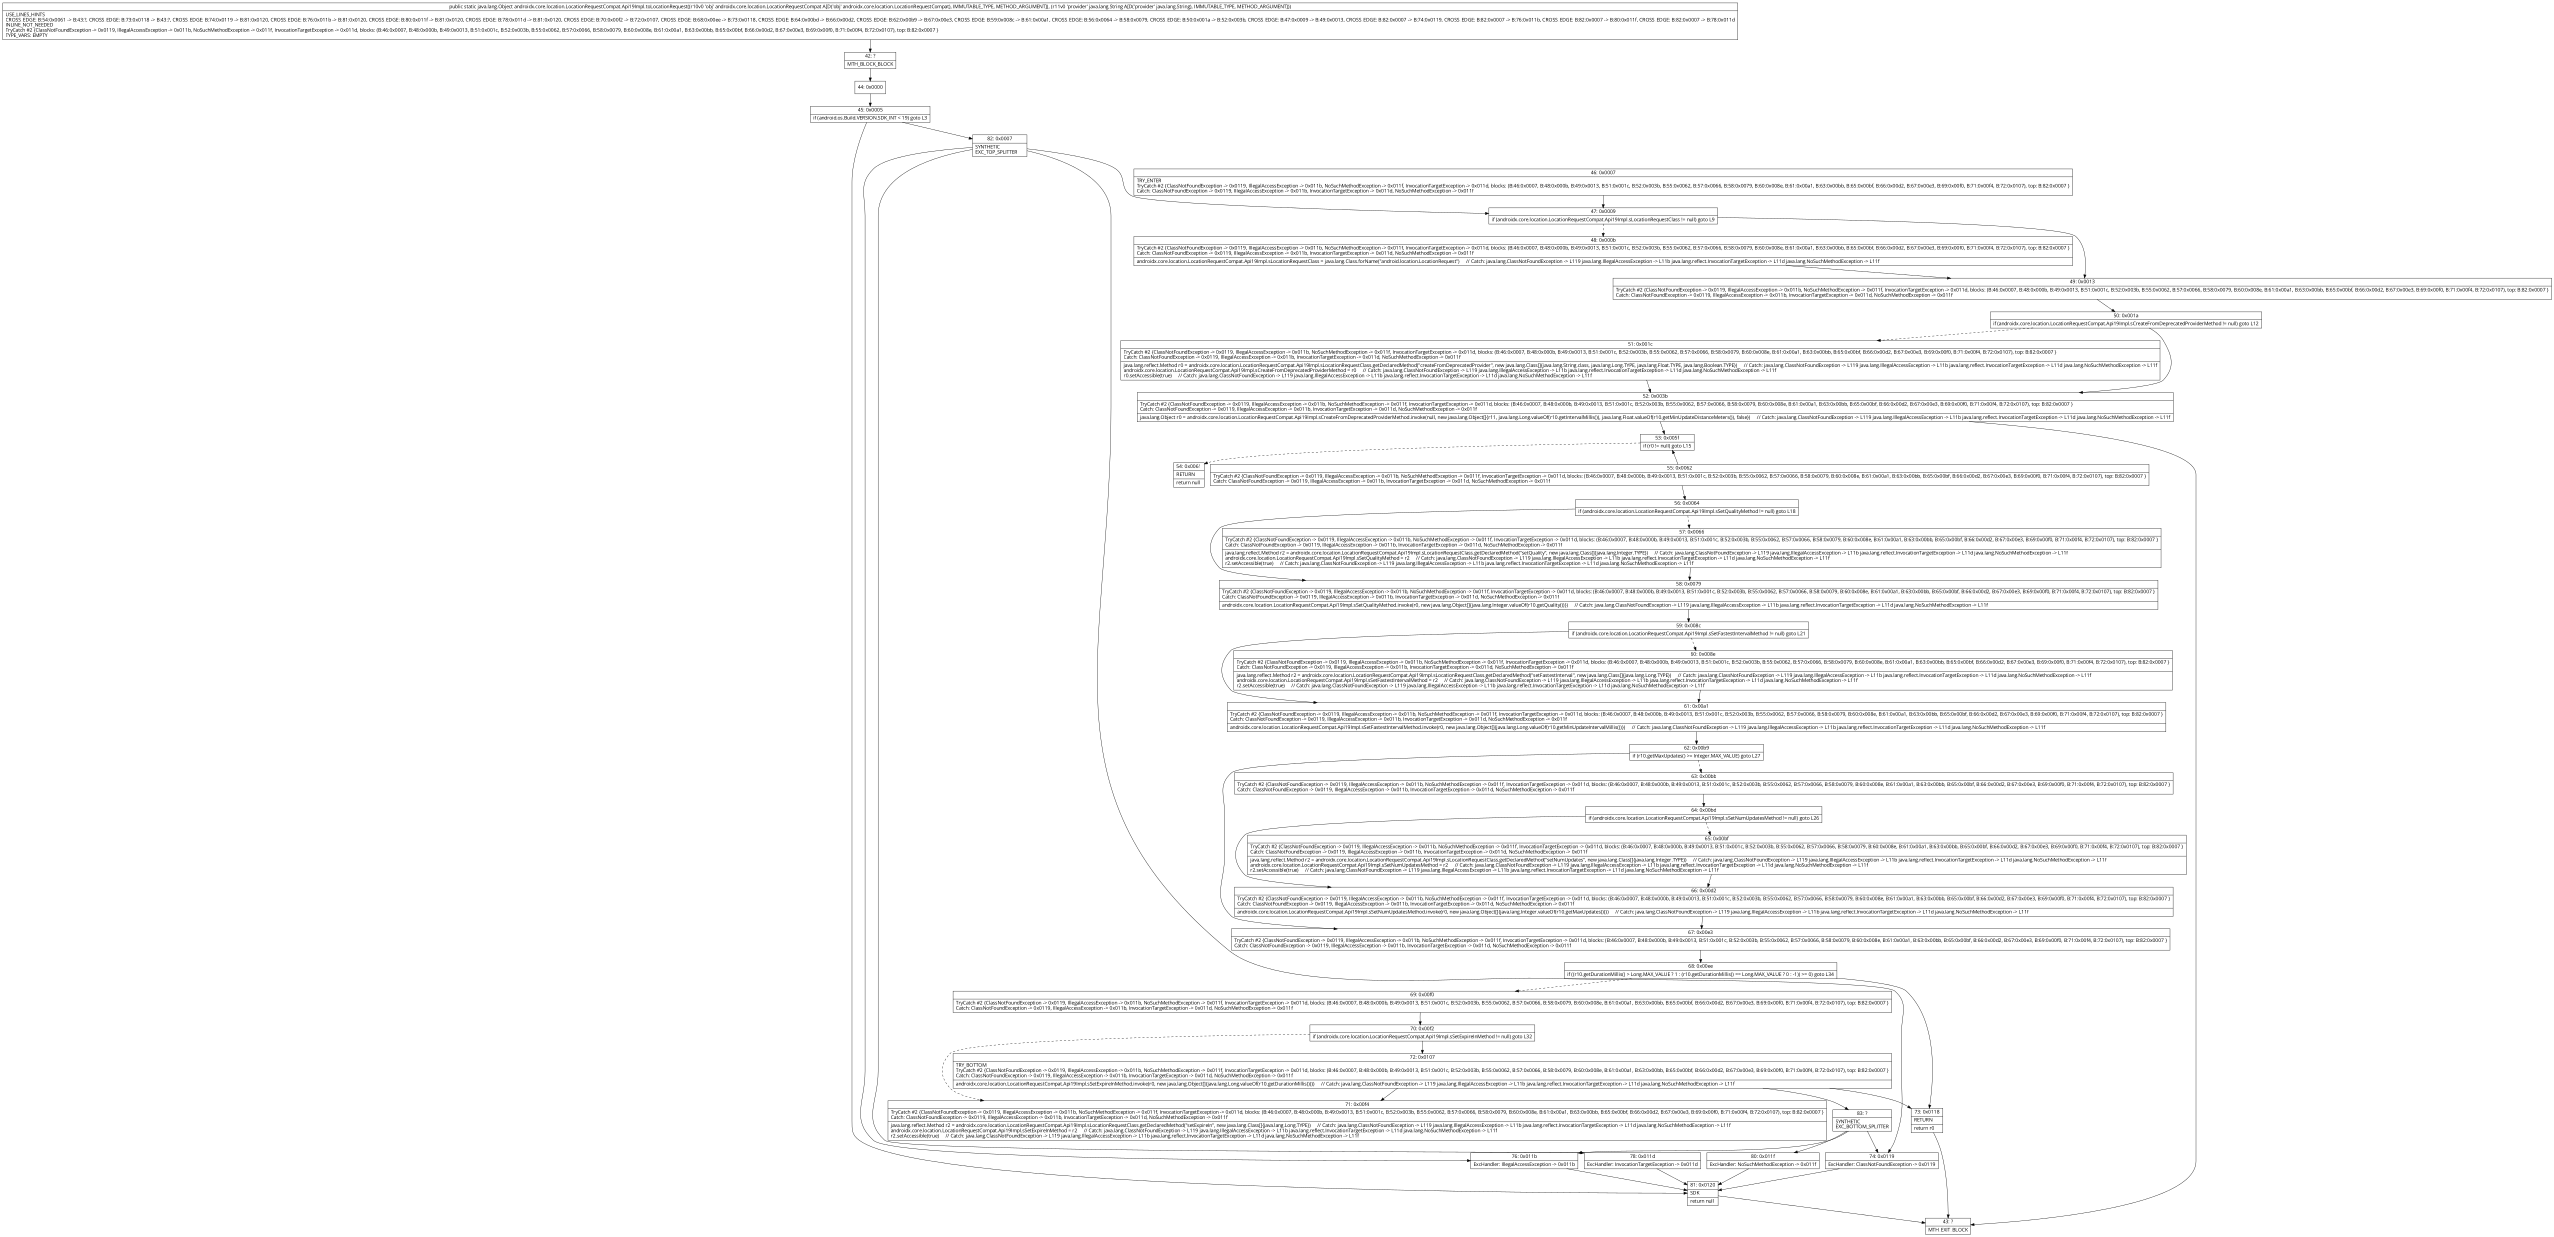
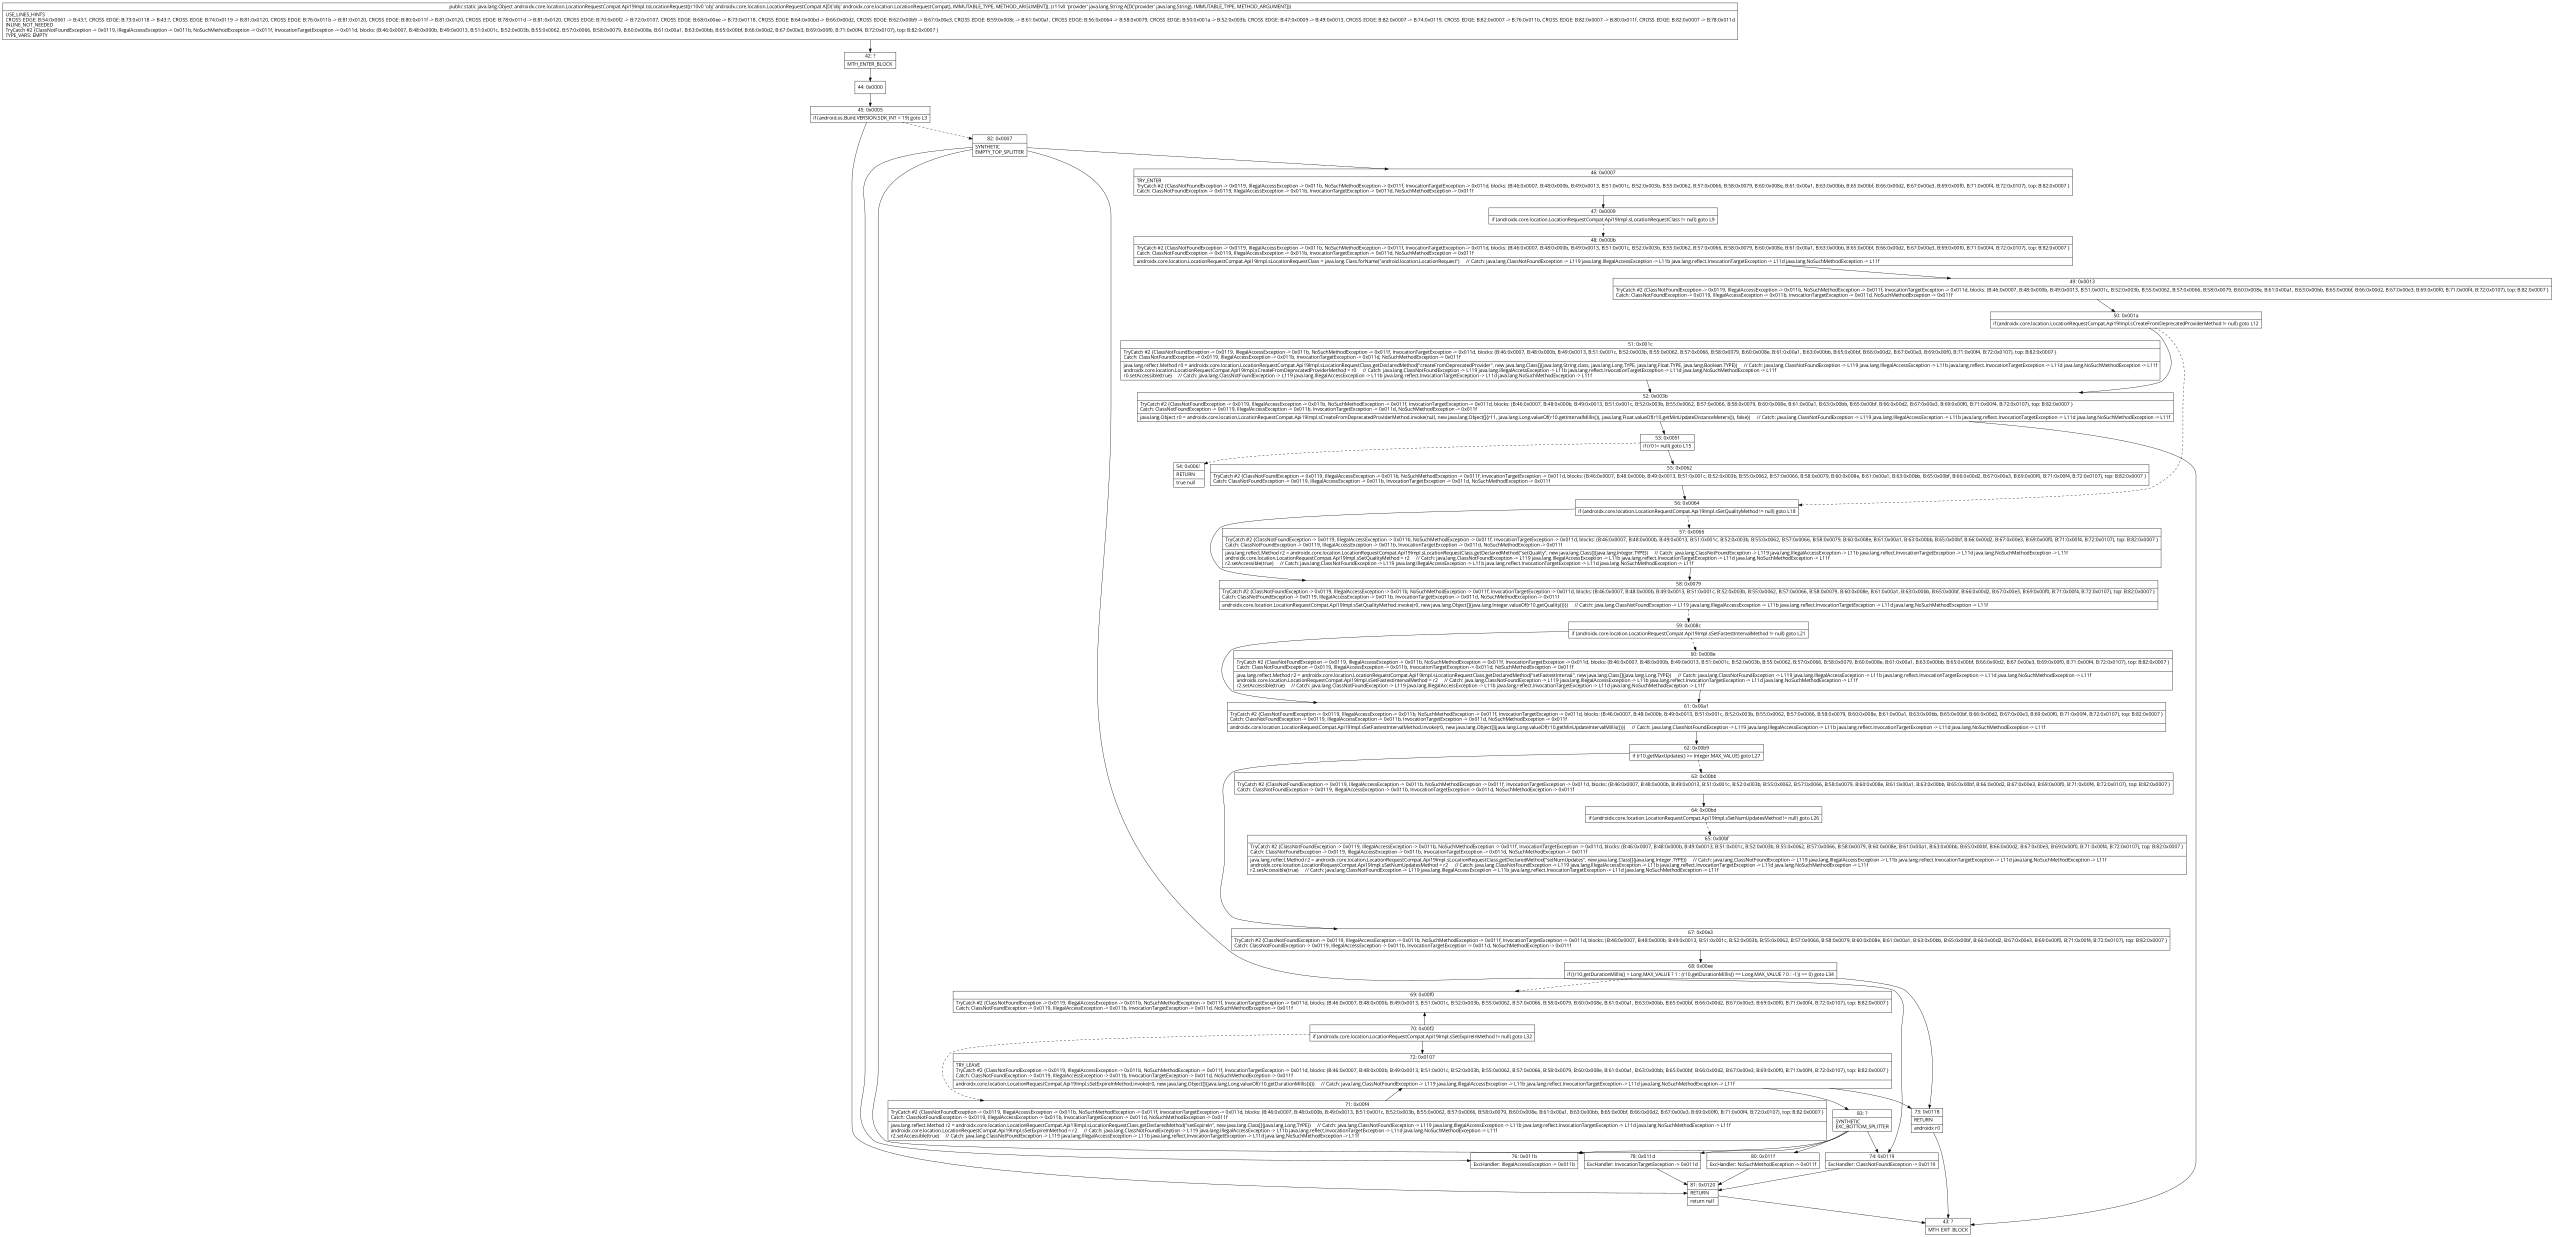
(870, 64) -> (870, 64)
(936, 130) -> (936, 130)
(996, 152) -> (1000, 152)
(1246, 206) -> (1206, 158)
(1918, 222) -> none
(1957, 334) -> (2069, 496)
(1676, 459) -> (1670, 456)
(1188, 483) -> (1186, 483)
(1689, 614) -> (1689, 614)
(1704, 902) -> none
(1420, 1017) -> (1425, 1020)
(971, 1065) -> (968, 1065)
(1391, 1093) -> (1392, 1096)
(1924, 1128) -> (1927, 1128)
none -> (1778, 1150)
(1625, 1179) -> none
(1695, 1193) -> (1700, 1193)
